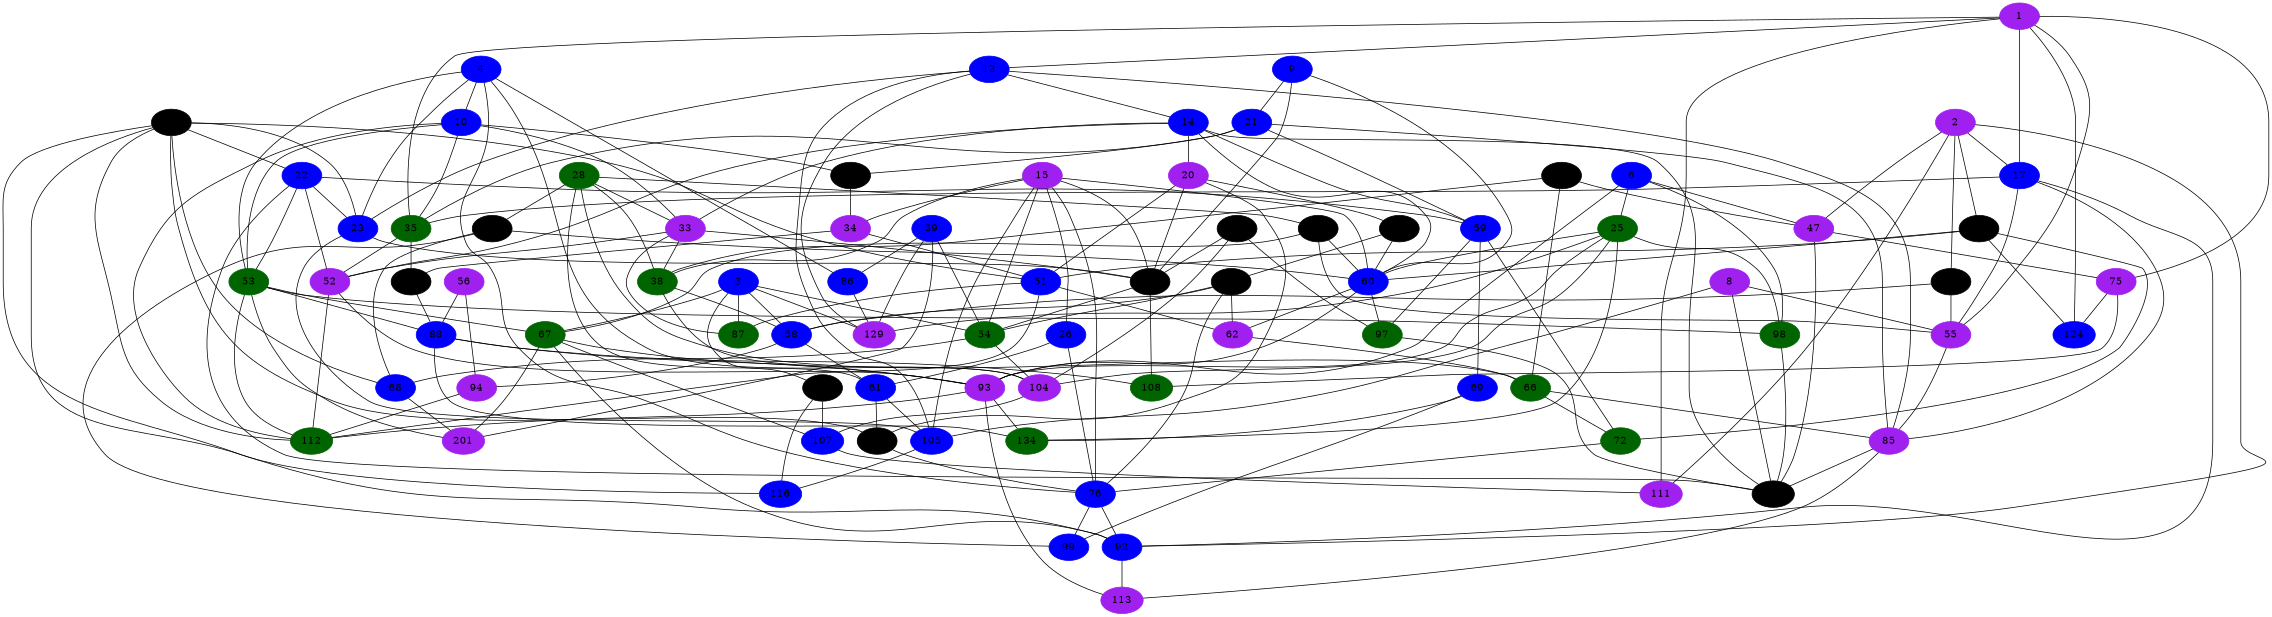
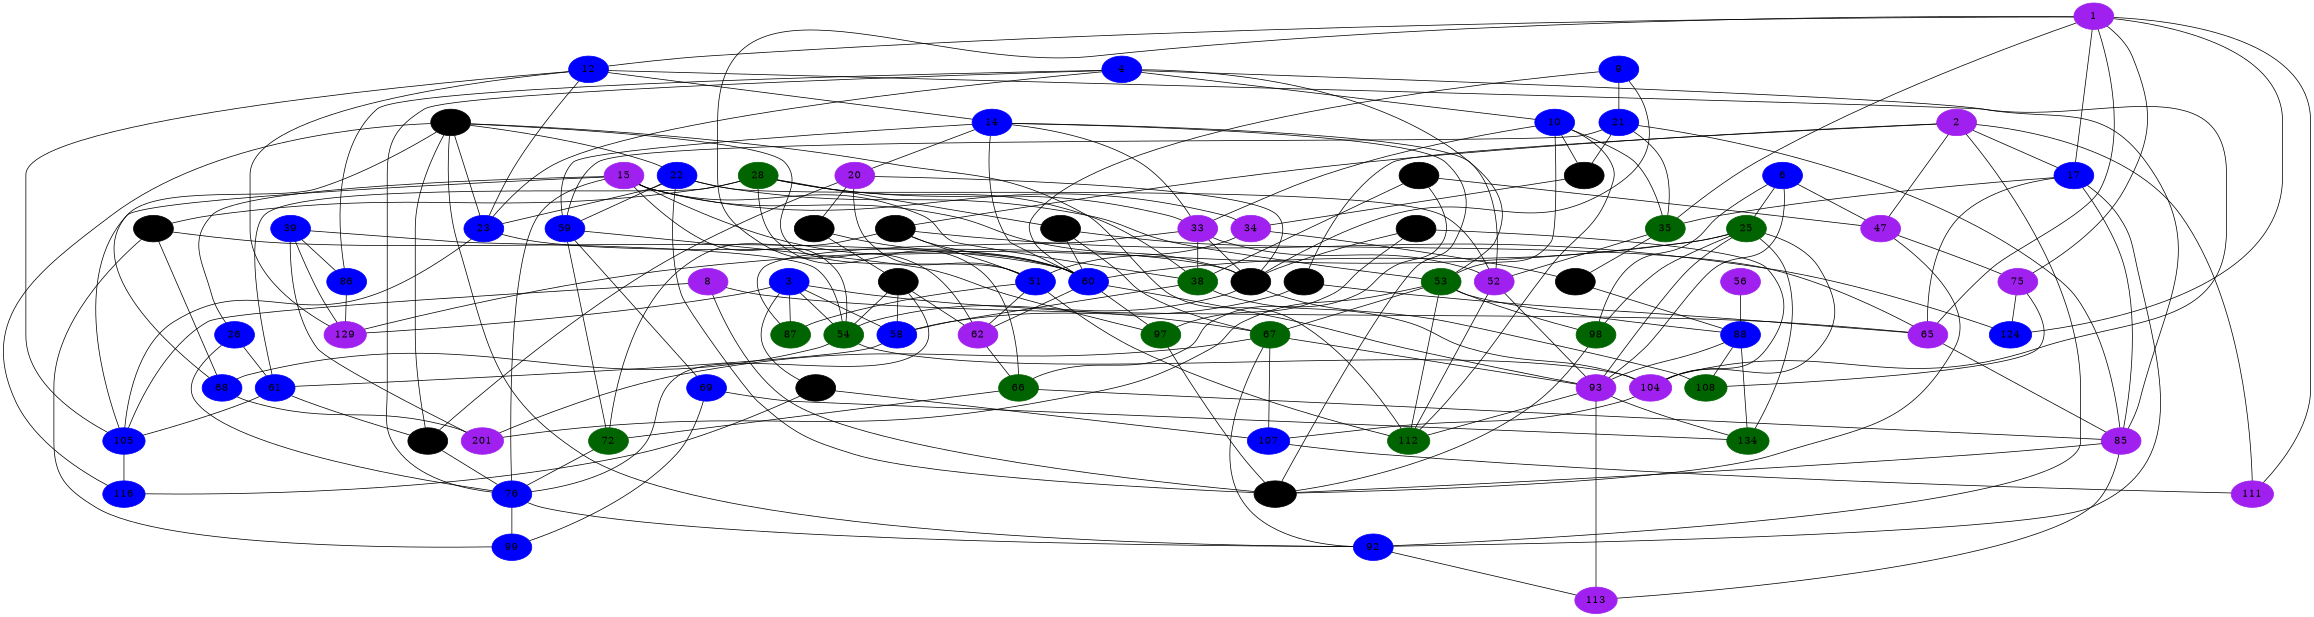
none -> (1176, 49)
(1951, 335) -> (1928, 335)
(477, 388) -> none
